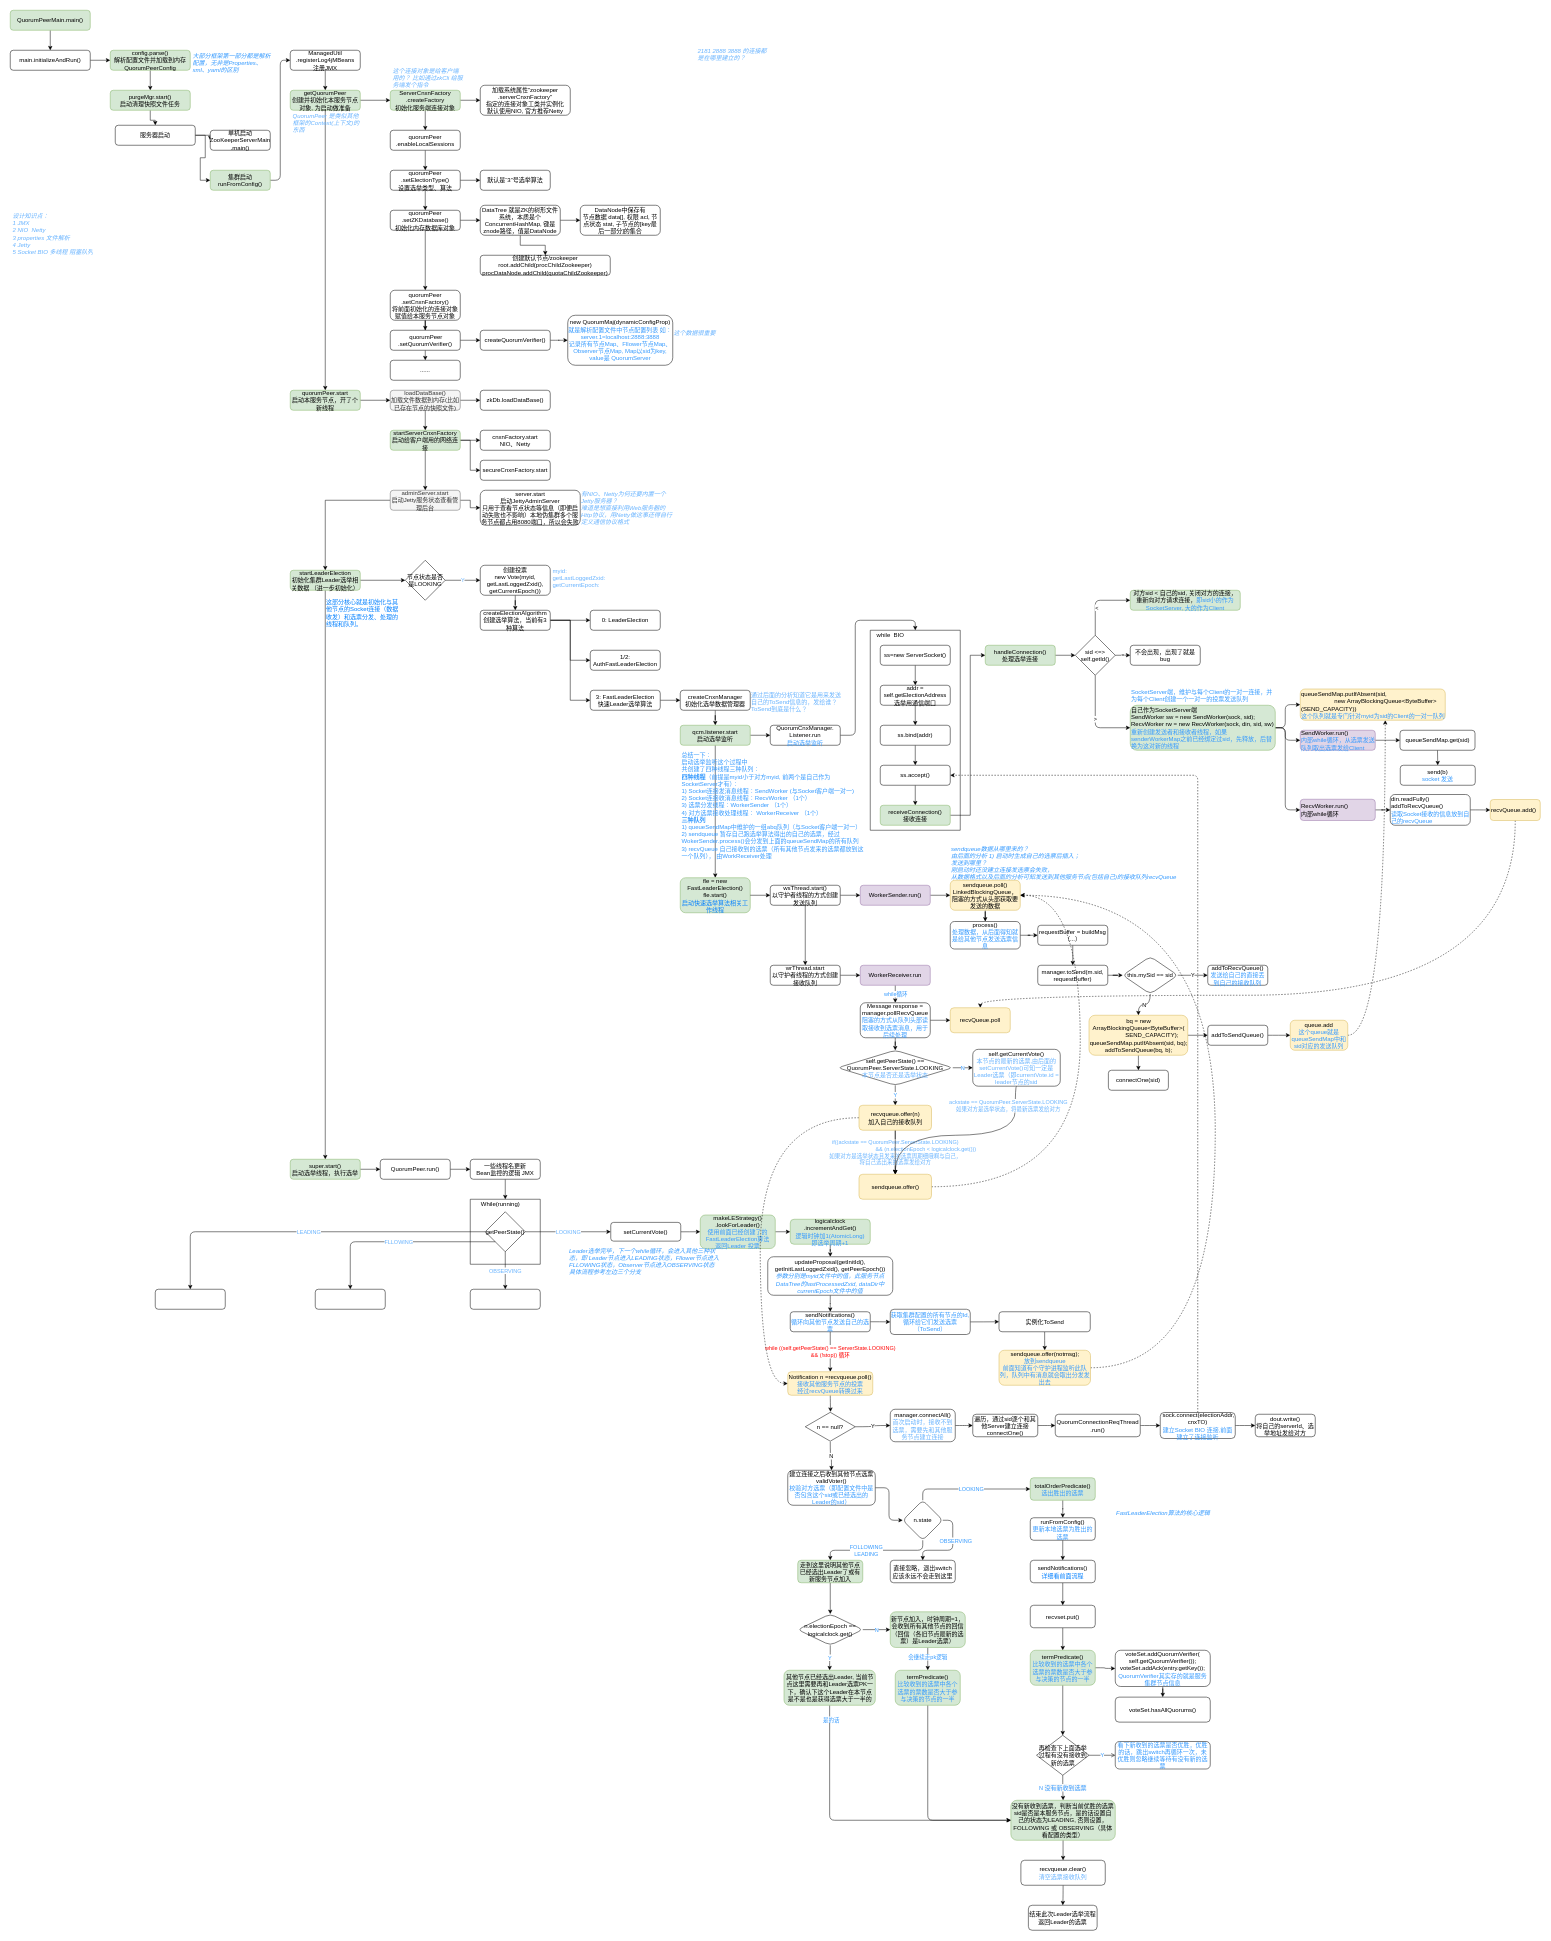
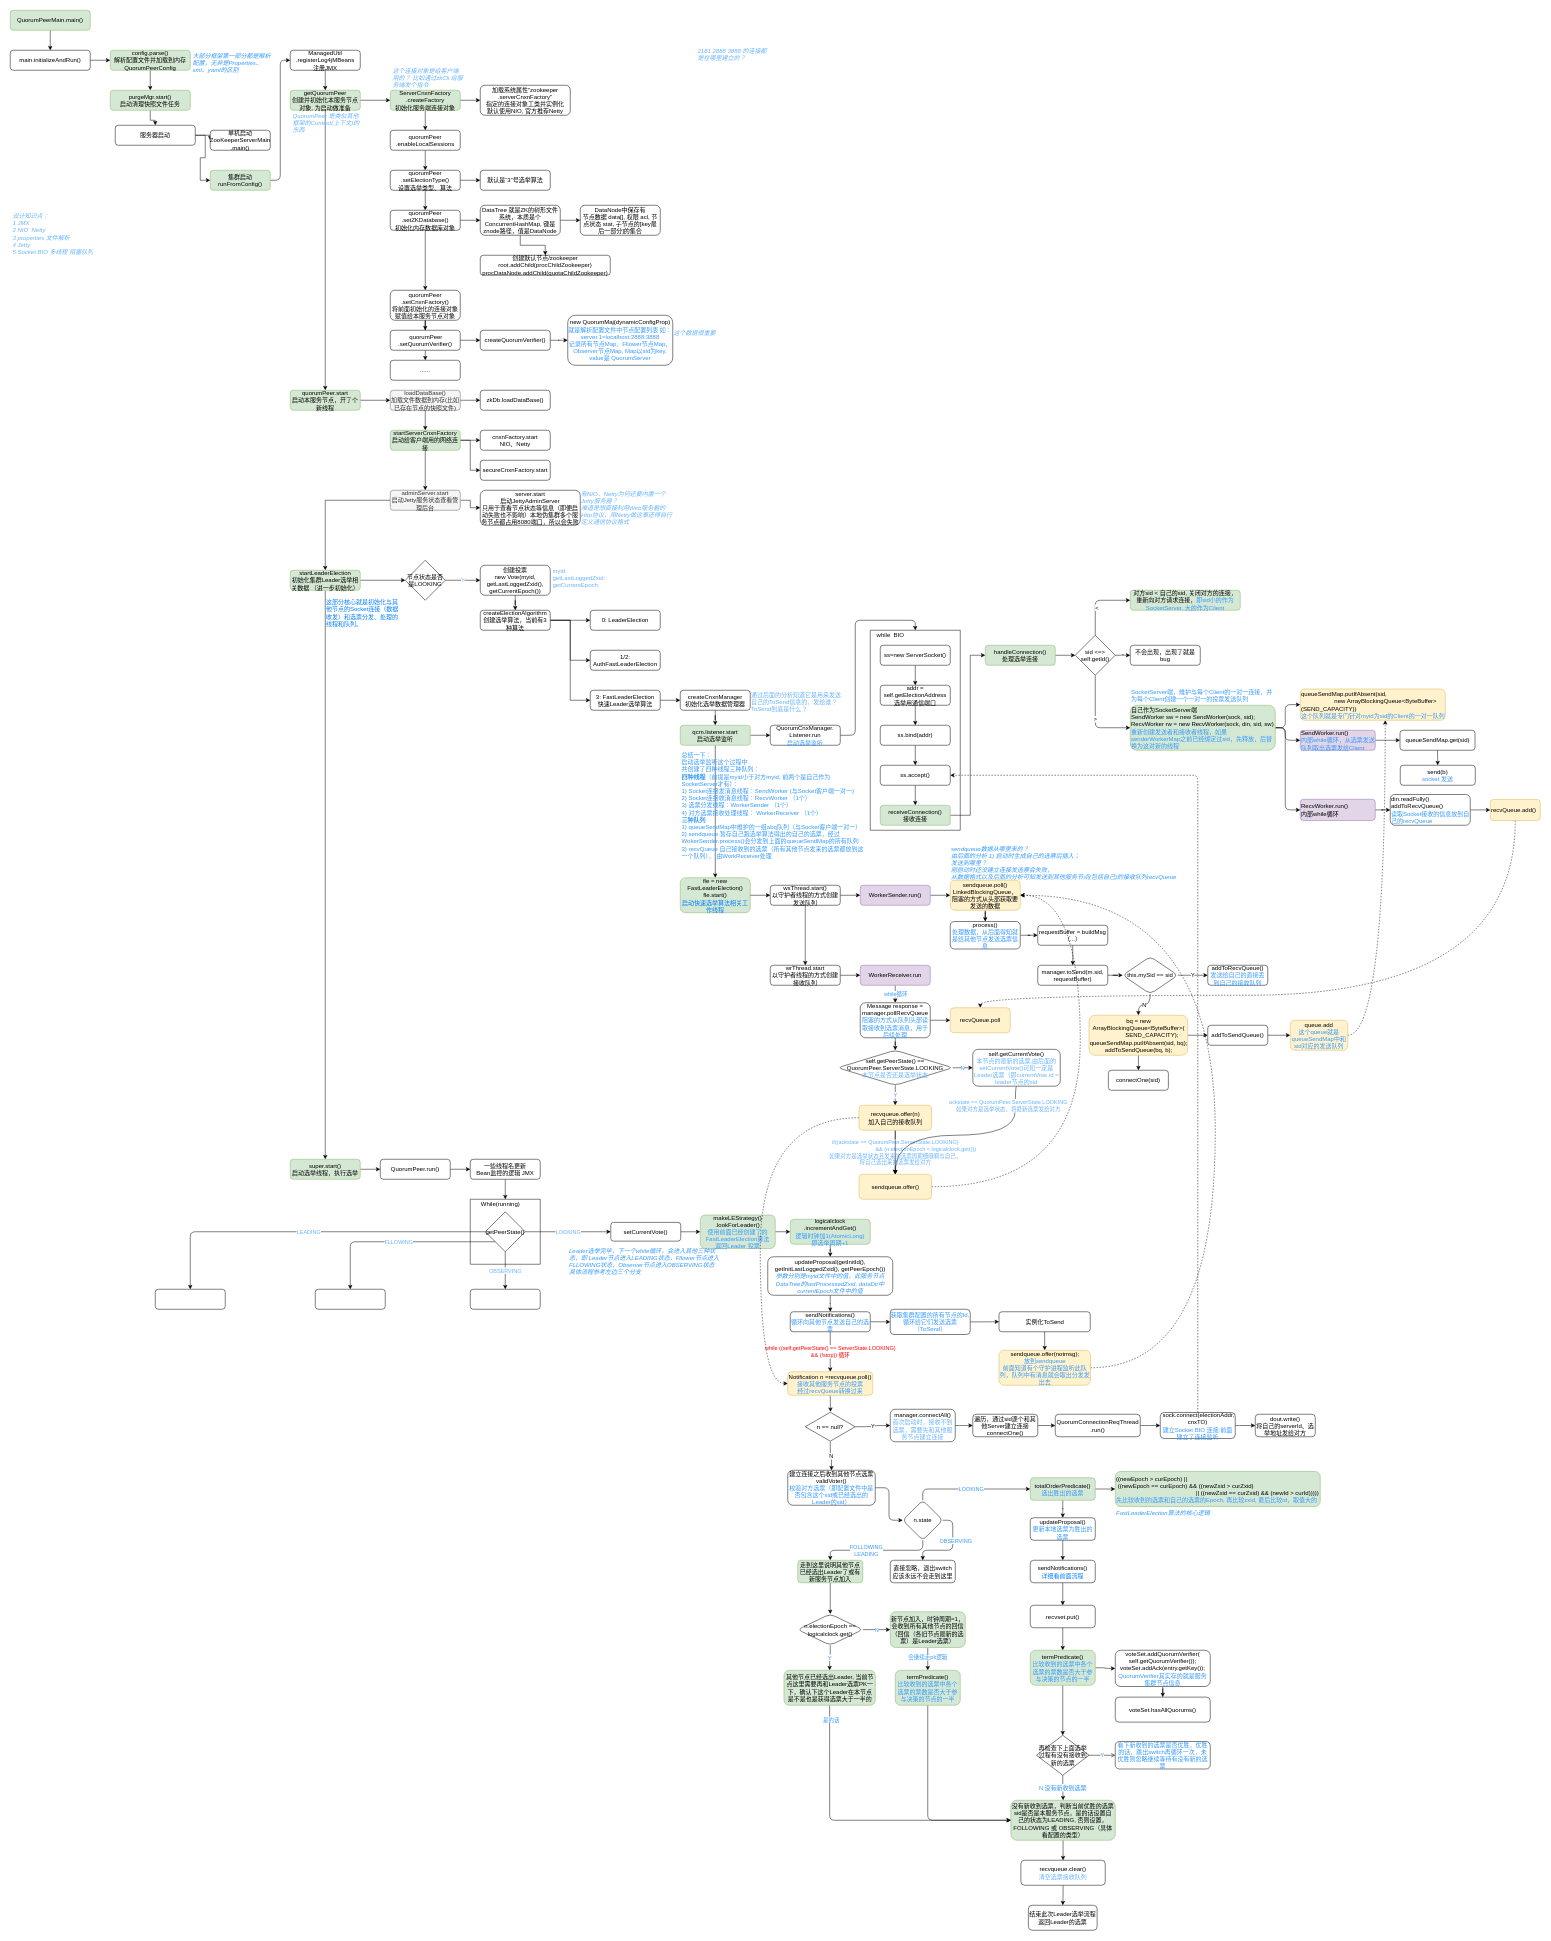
none -> (1110, 1489)
none -> (1218, 1489)
(1063, 1529) -> (1063, 1529)
